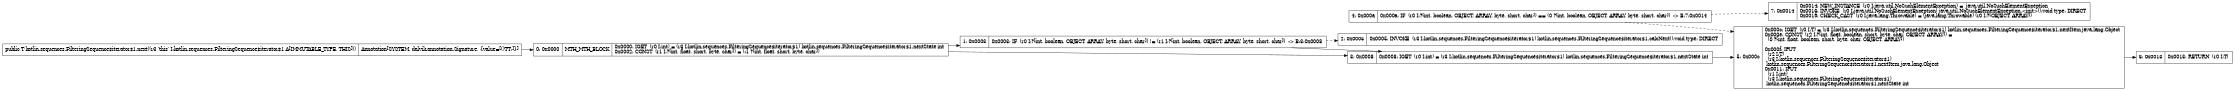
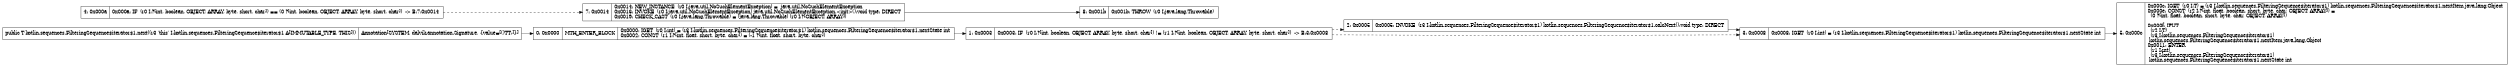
none -> (1149, 12)
(1678, 26) -> none
(587, 50) -> (590, 33)
(1335, 50) -> (1534, 35)
(1146, 54) -> (1732, 30)
(2184, 57) -> none
(1782, 69) -> (2168, 46)
